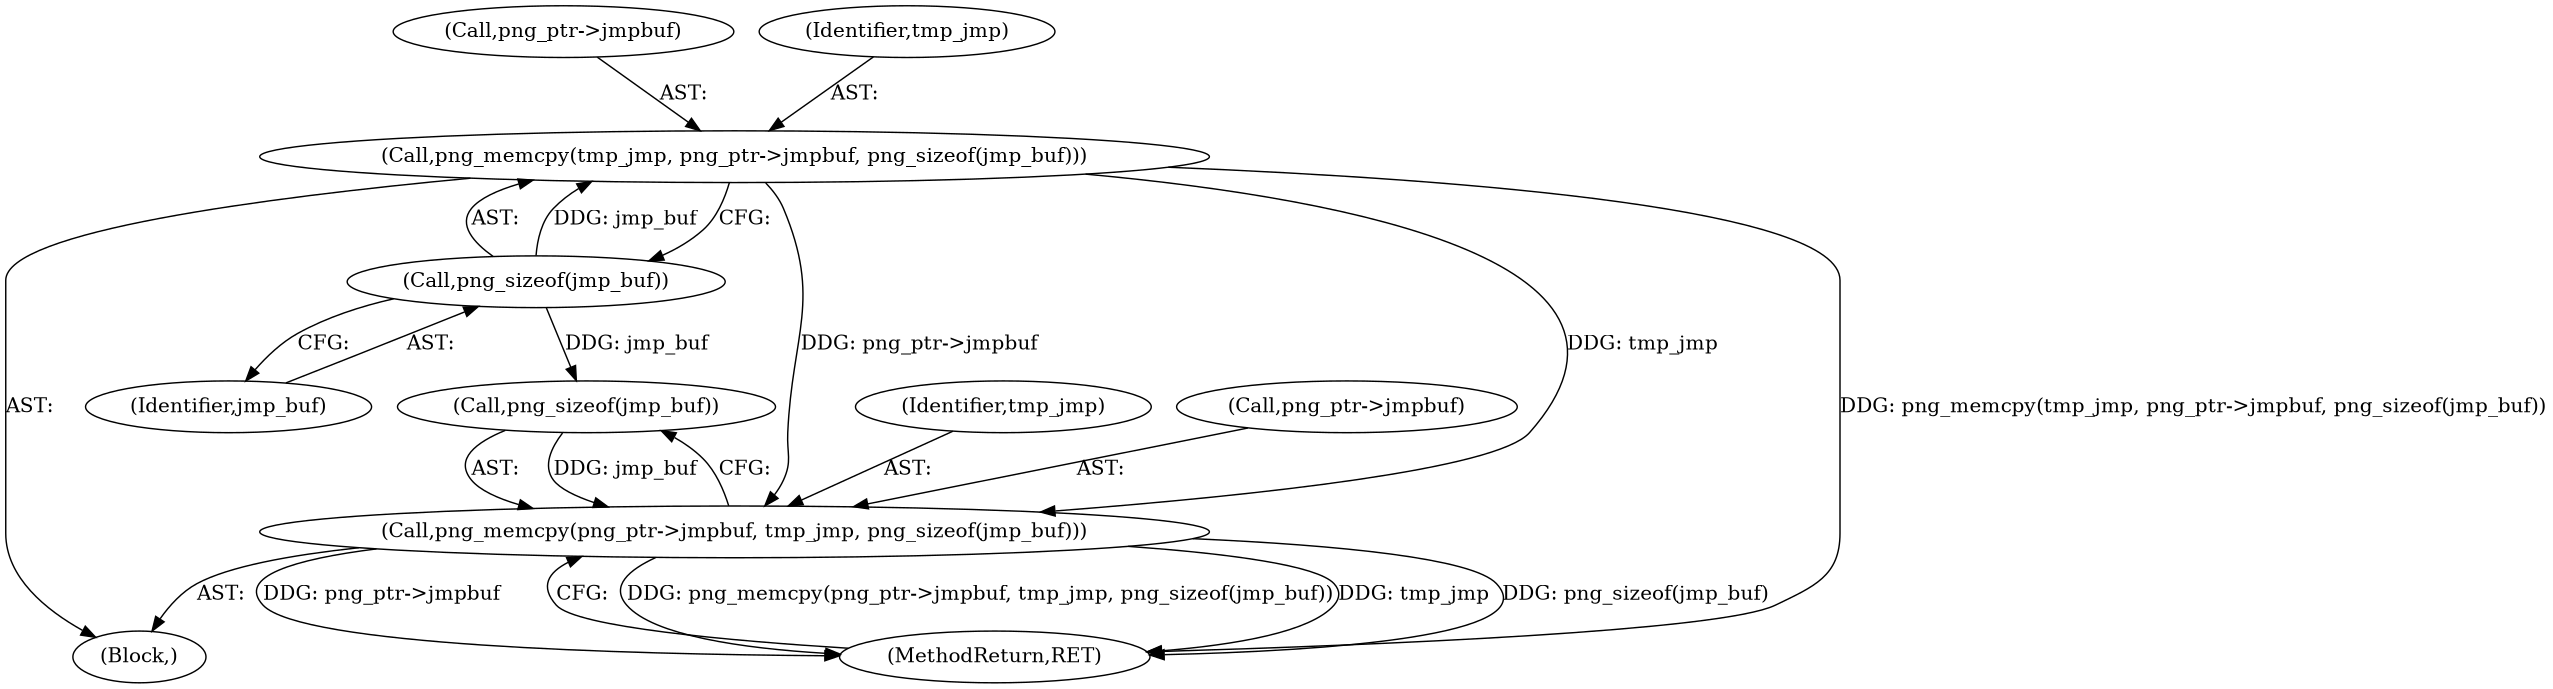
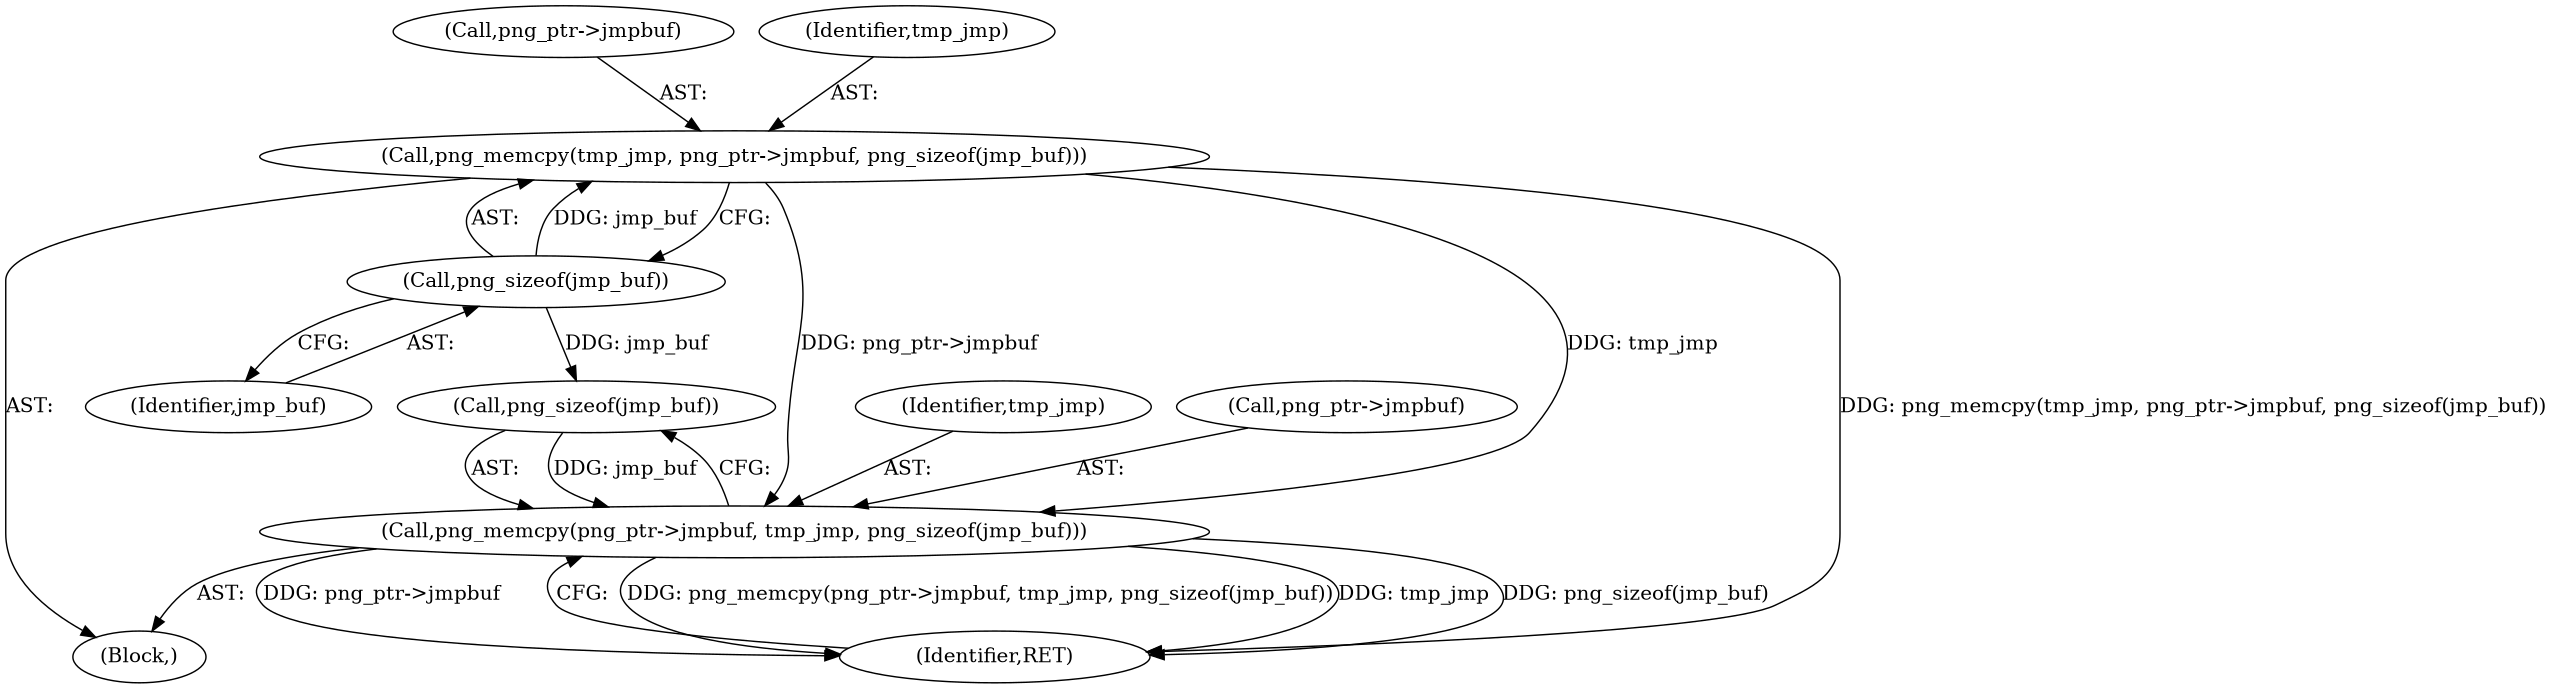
(995, 657) -> (995, 657)
